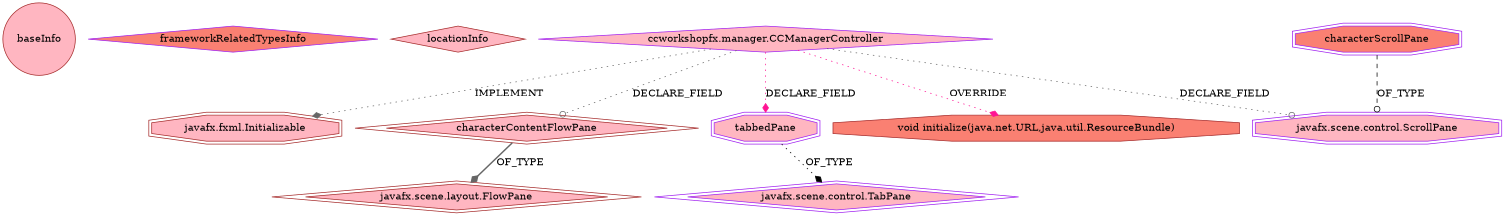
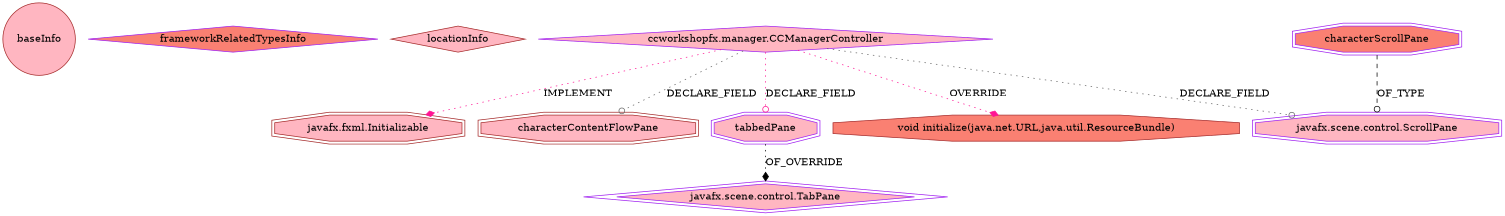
(766, 78) -> (766, 79)
(516, 82) -> (578, 81)
(527, 128) -> (588, 128)
(830, 163) -> (805, 163)
(457, 197) -> none
